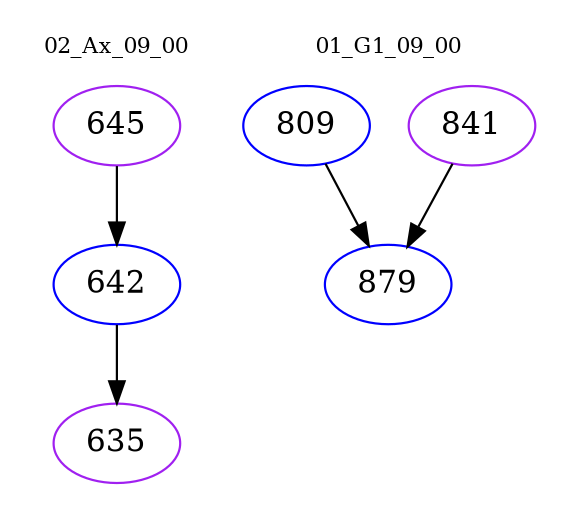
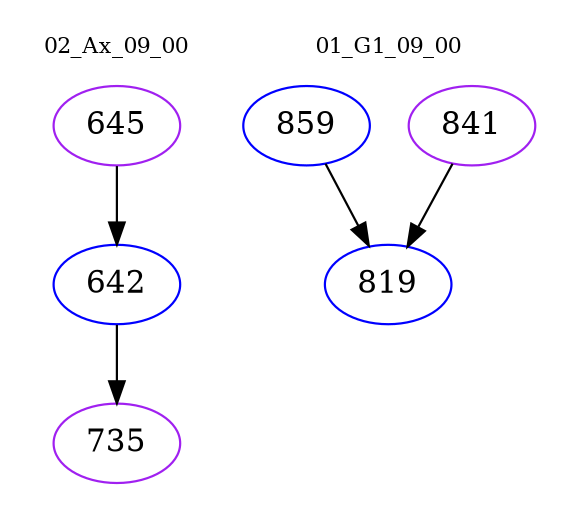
(307, 126) -> (307, 126)
(388, 285) -> (388, 285)
(117, 443) -> (117, 443)
